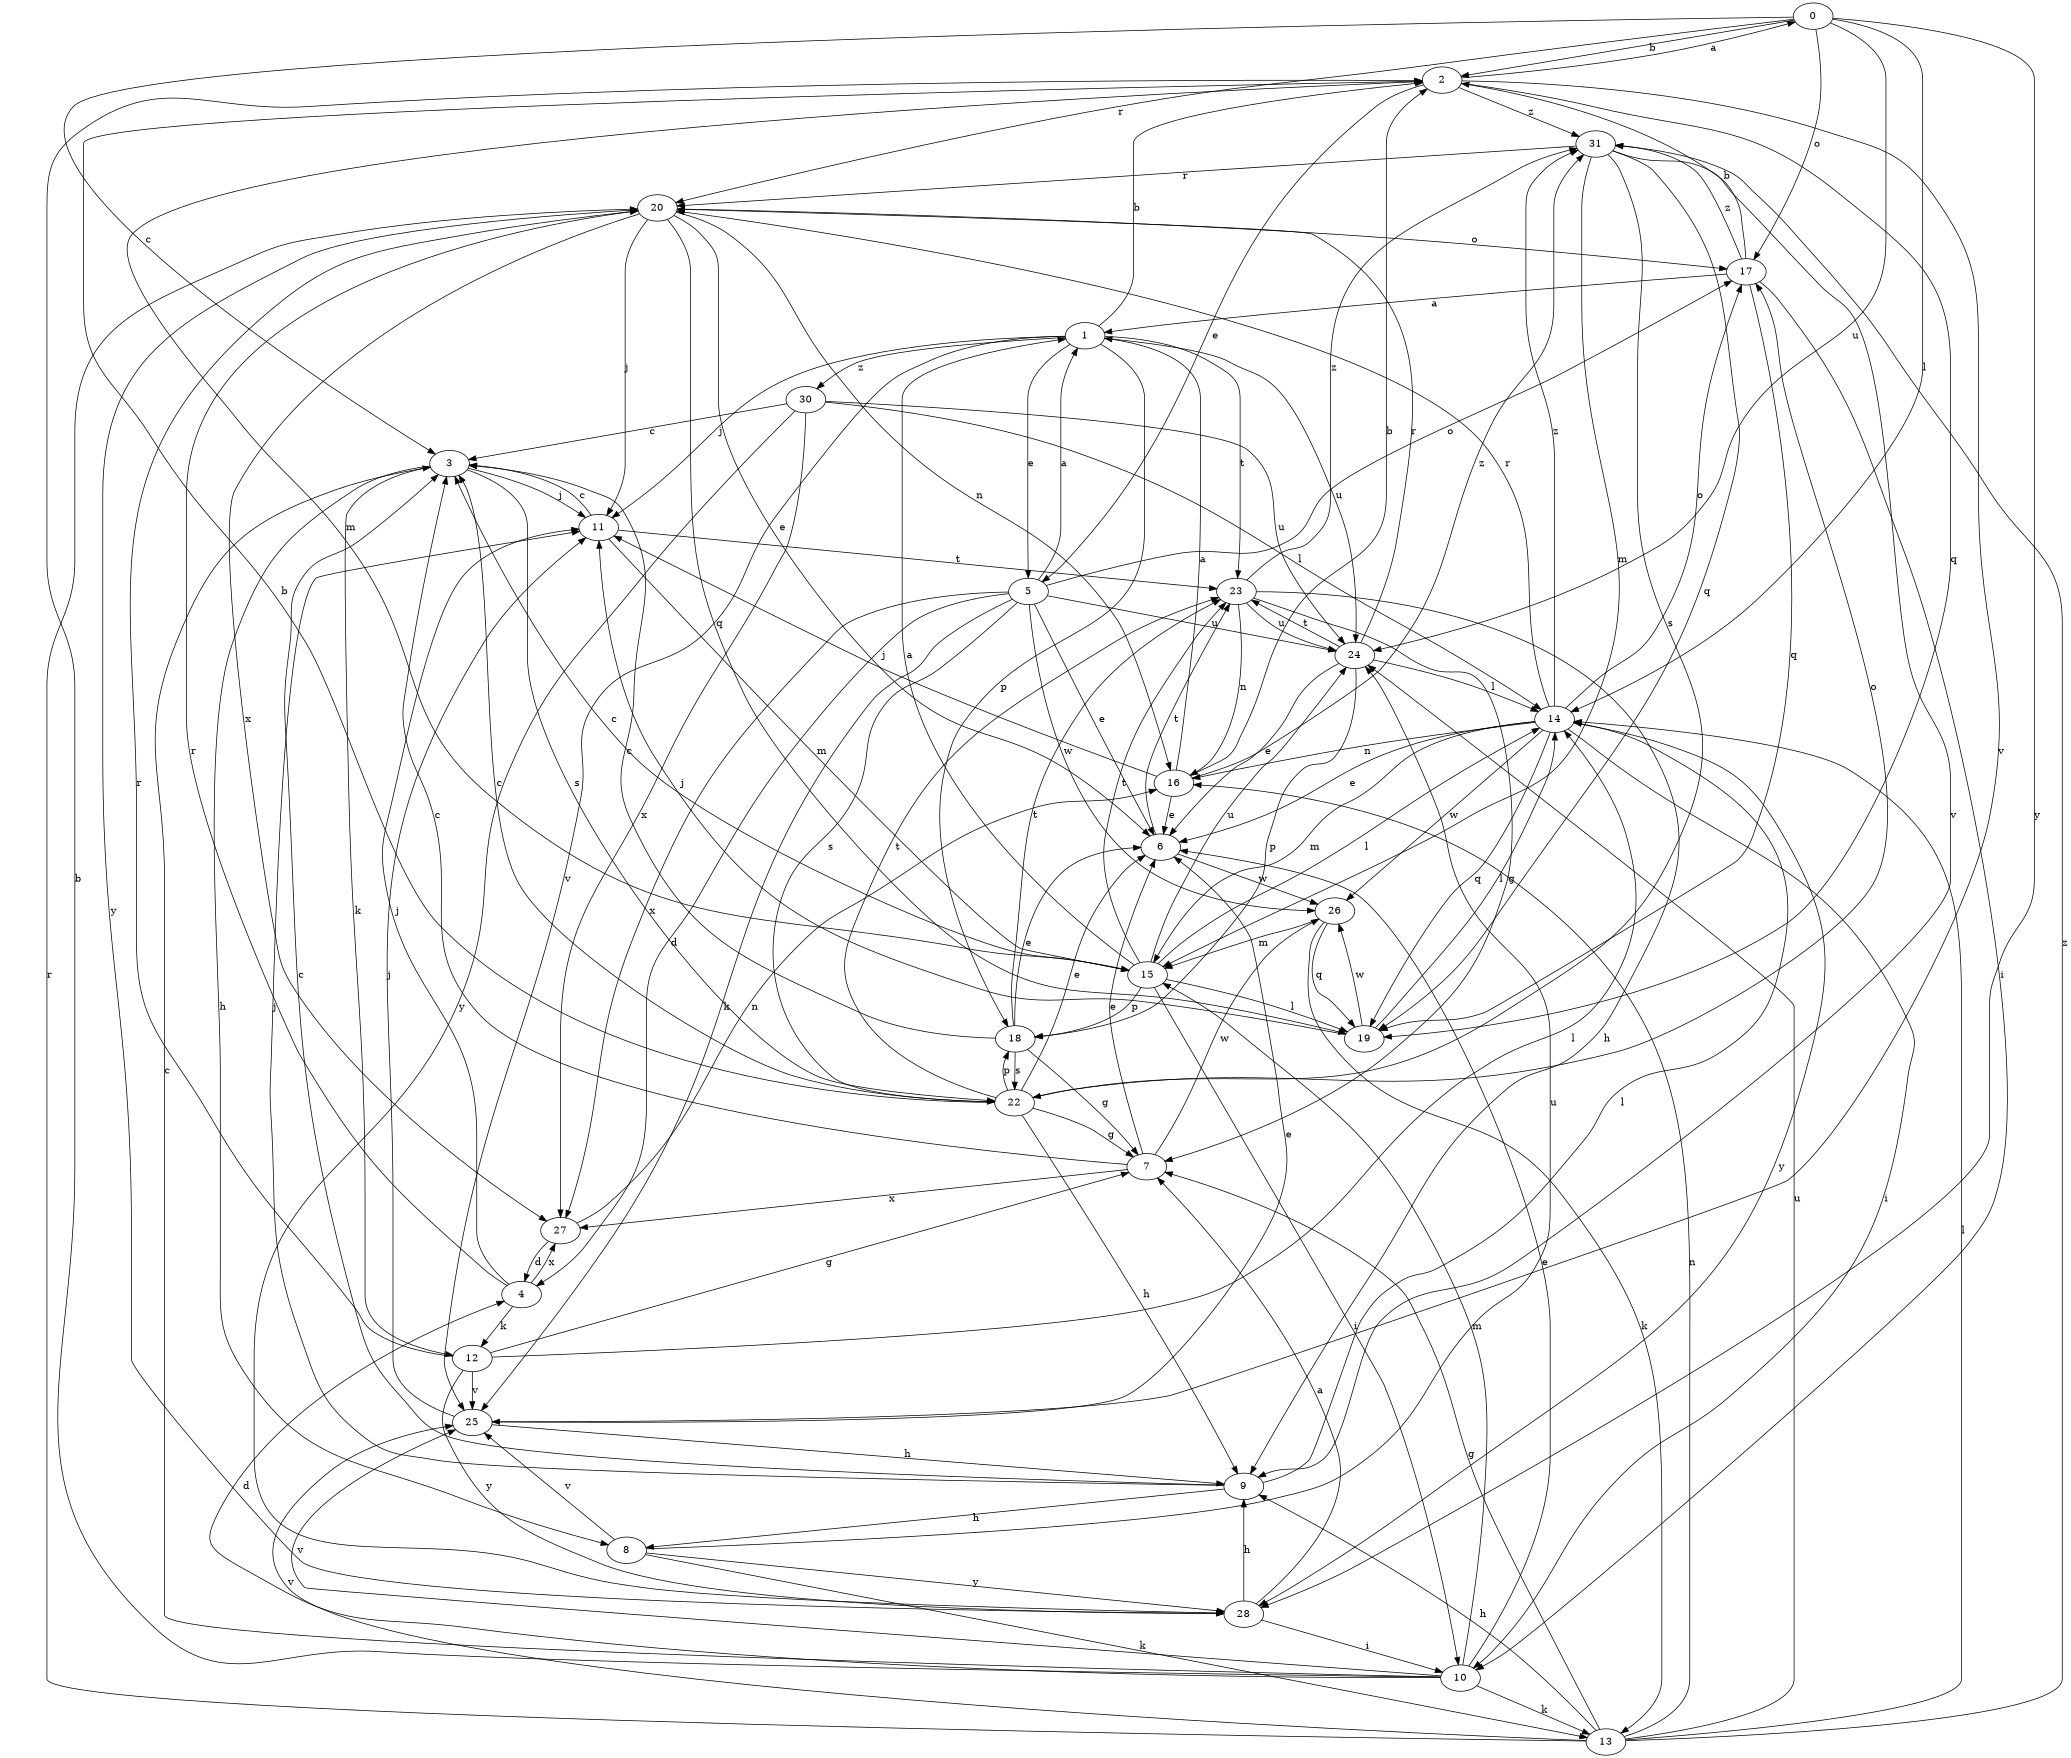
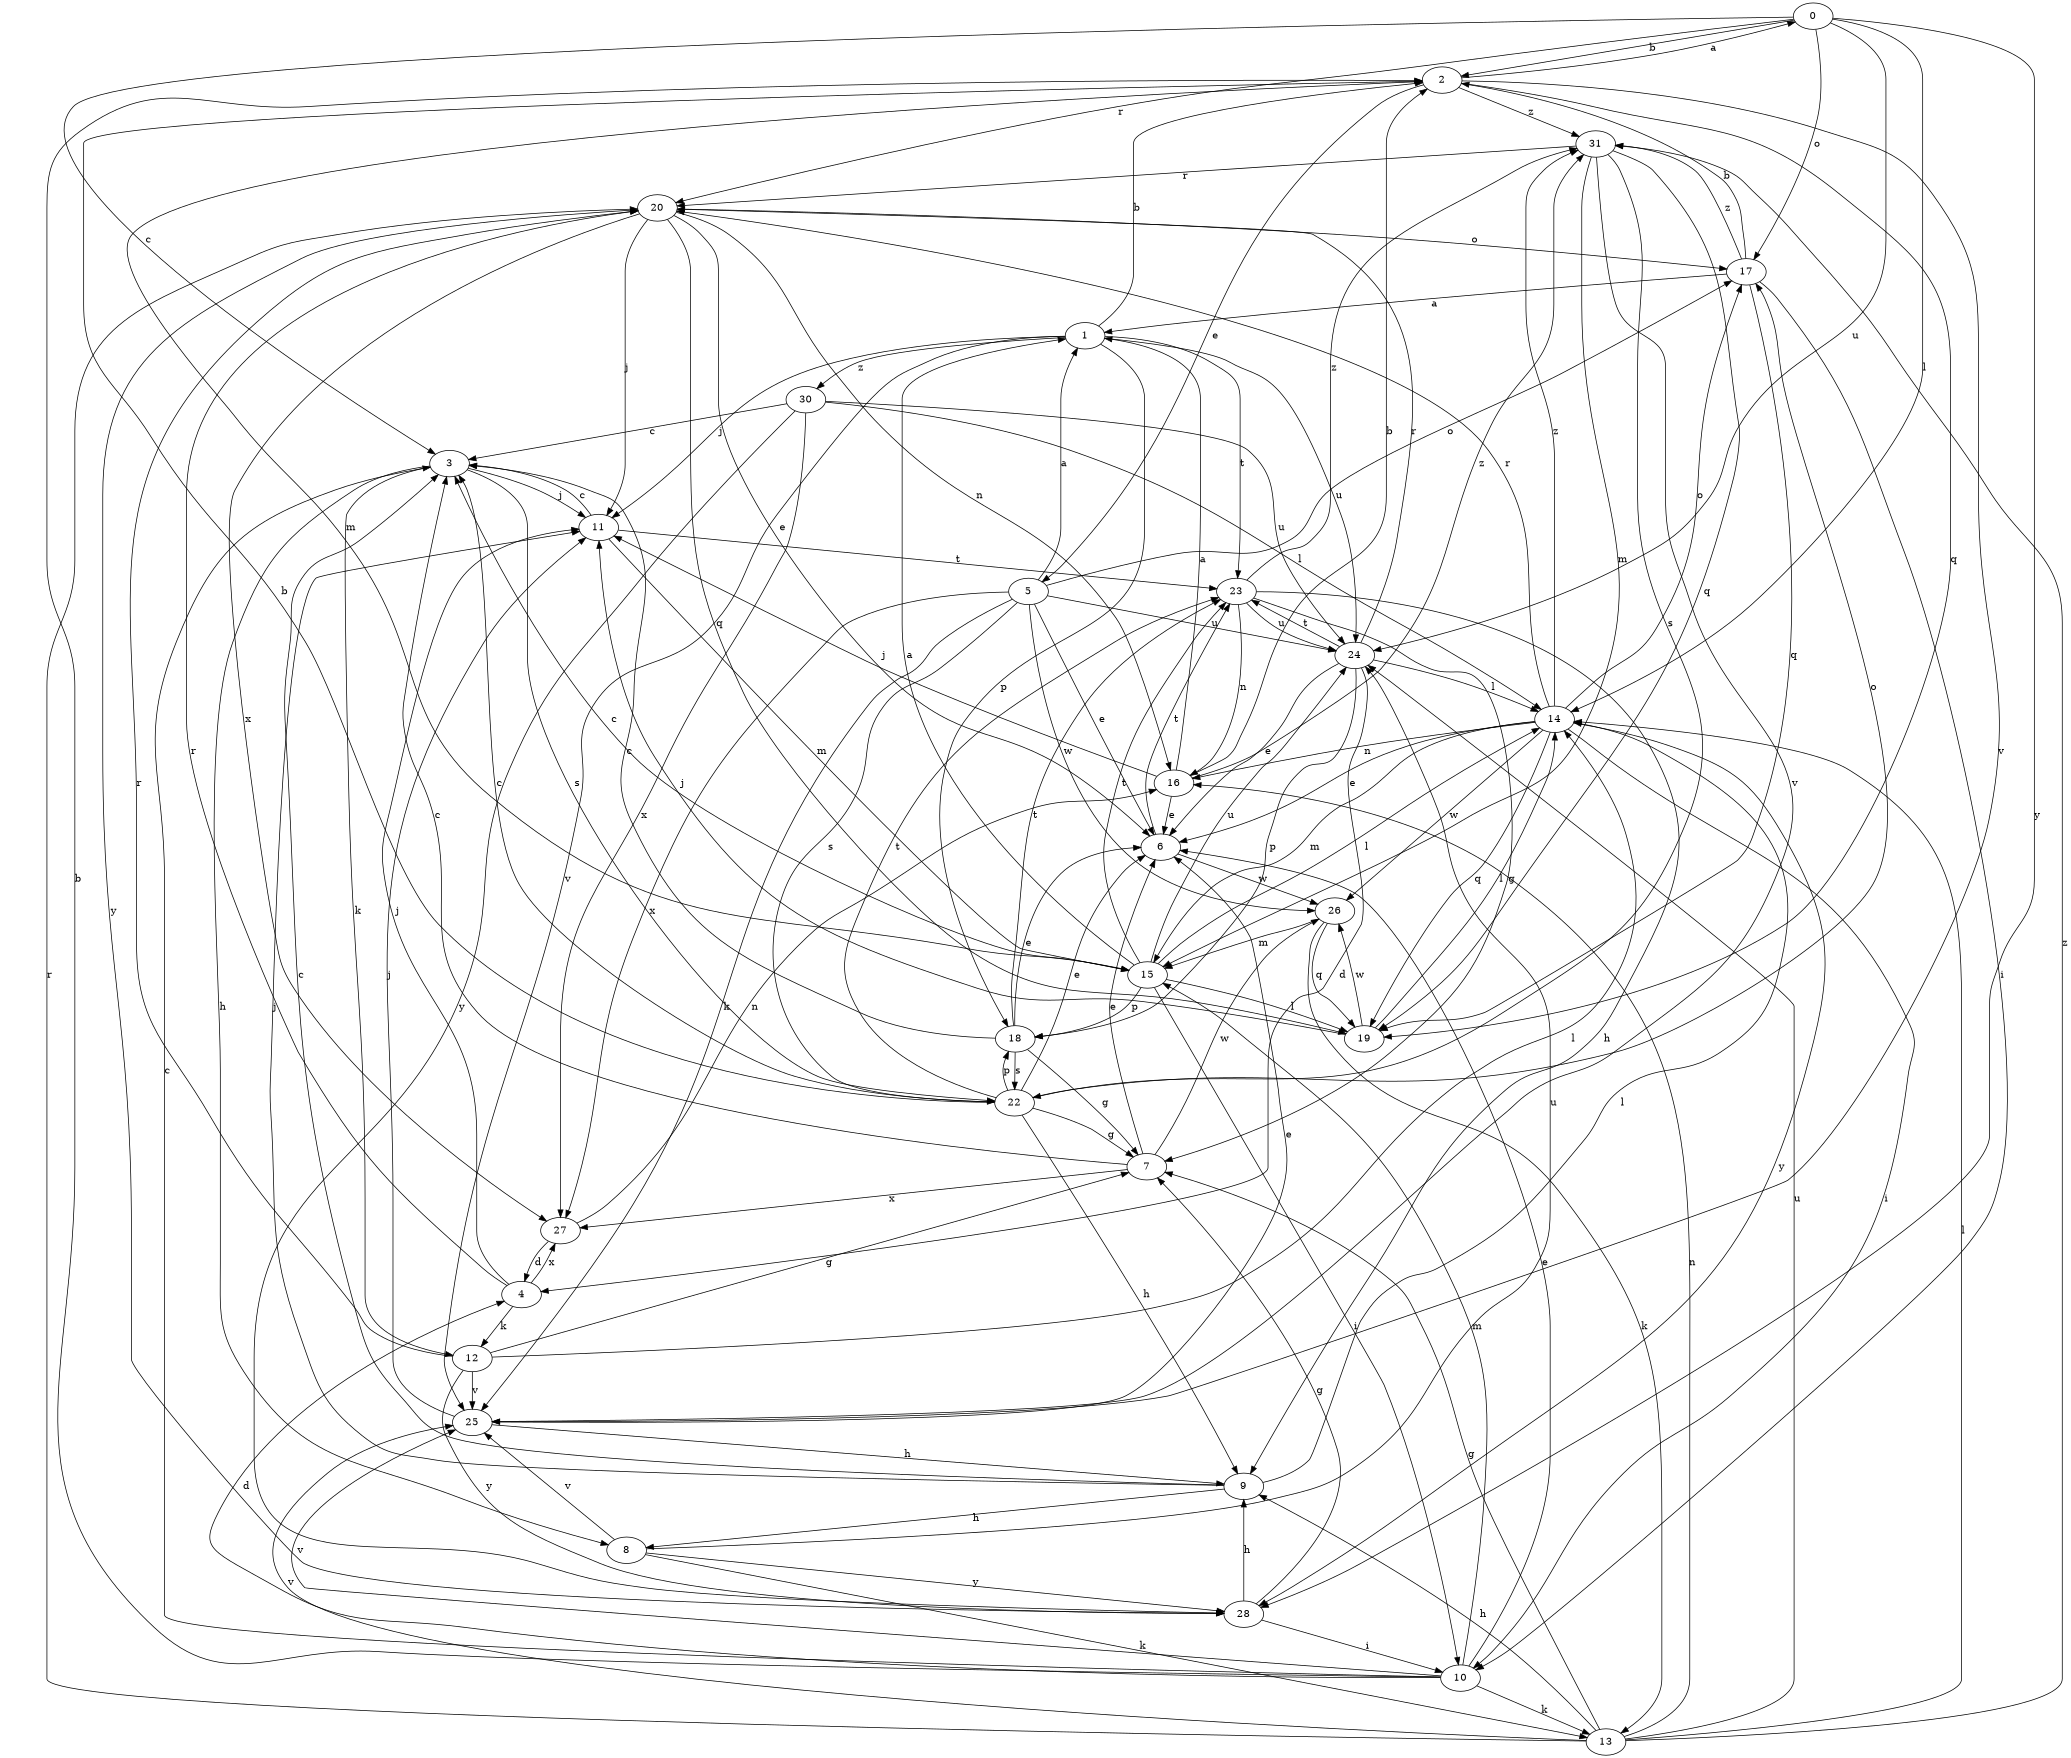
(1028, 449) -> none
(702, 890) -> (1210, 1191)
(1937, 908) -> (1519, 1100)
(1320, 1390) -> (1320, 1390)
